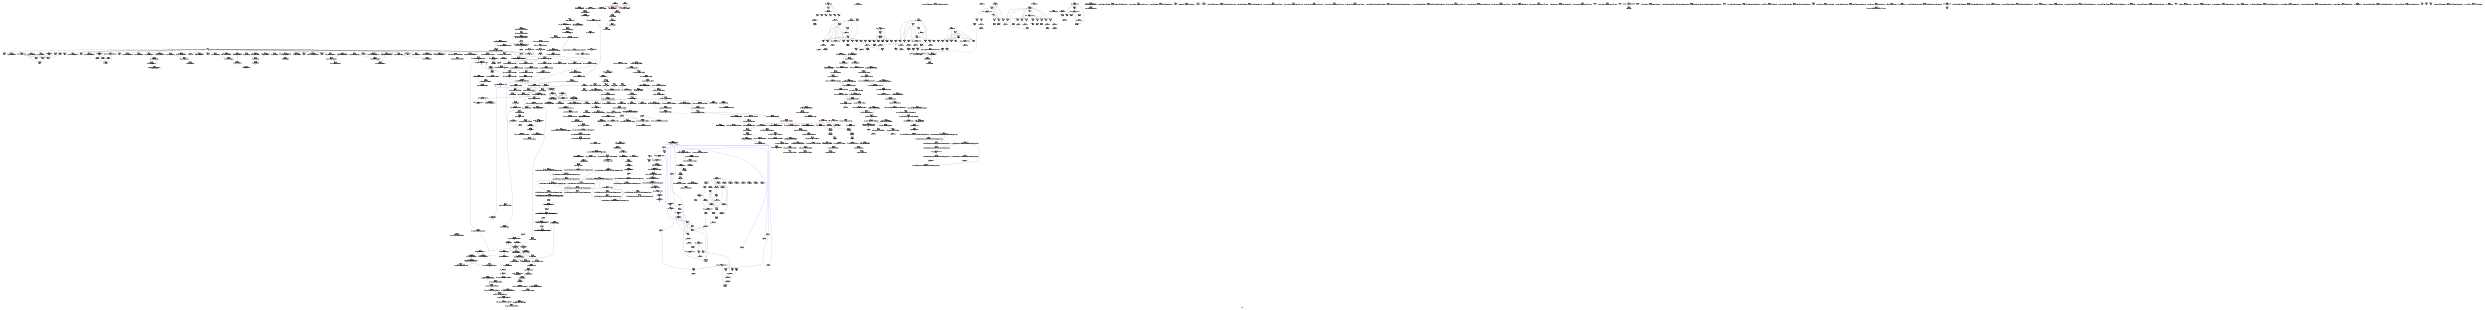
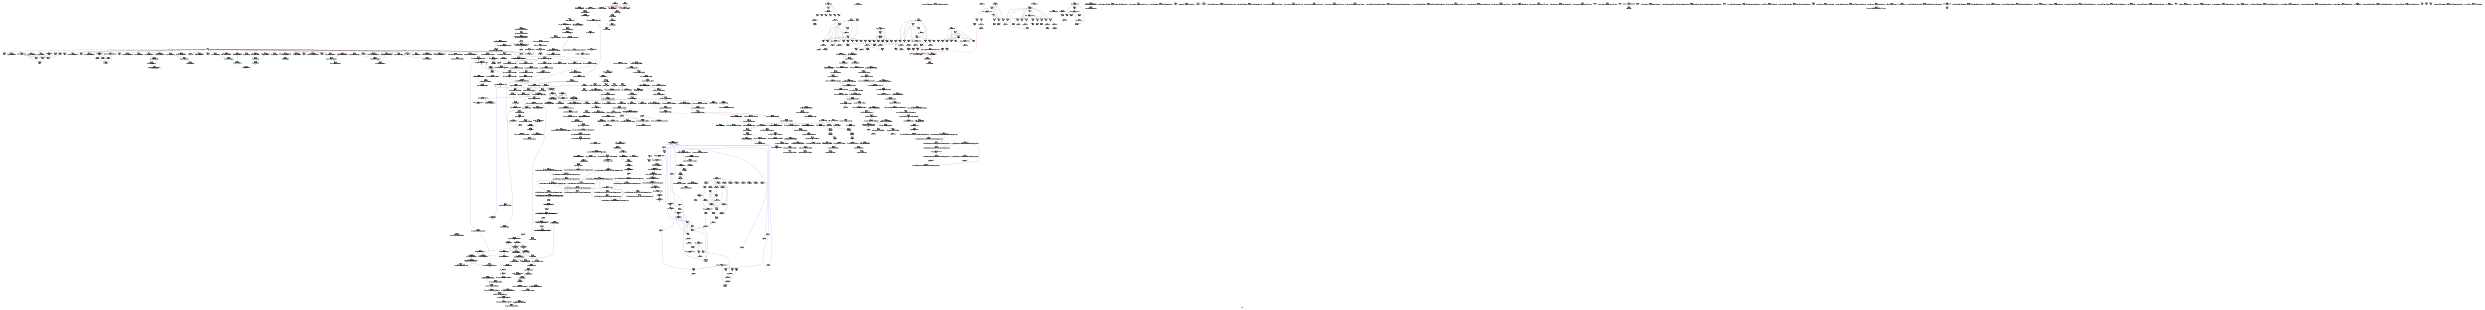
none -> (839, 45)
